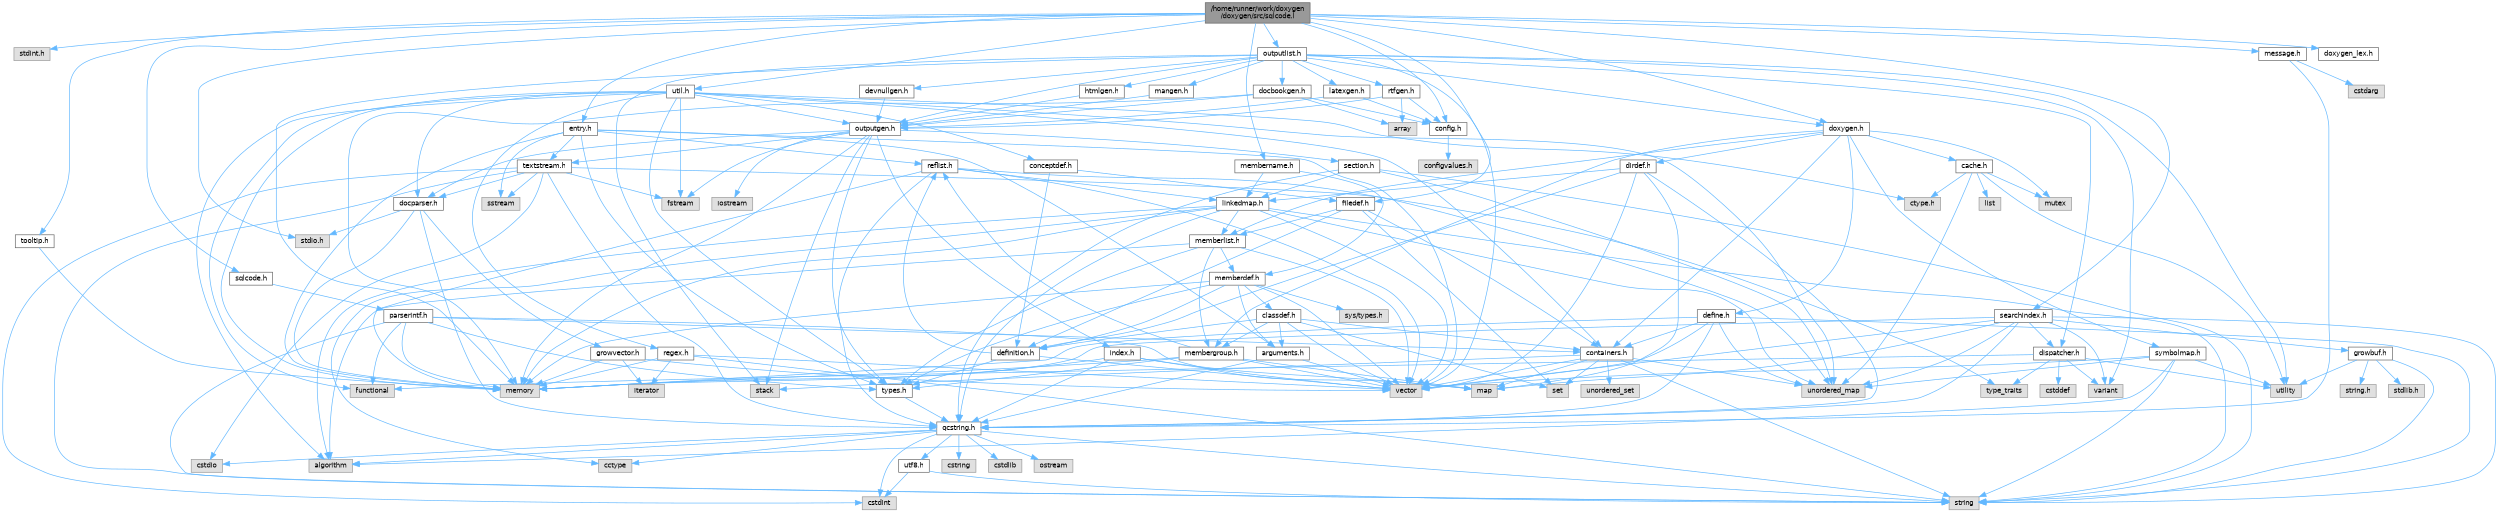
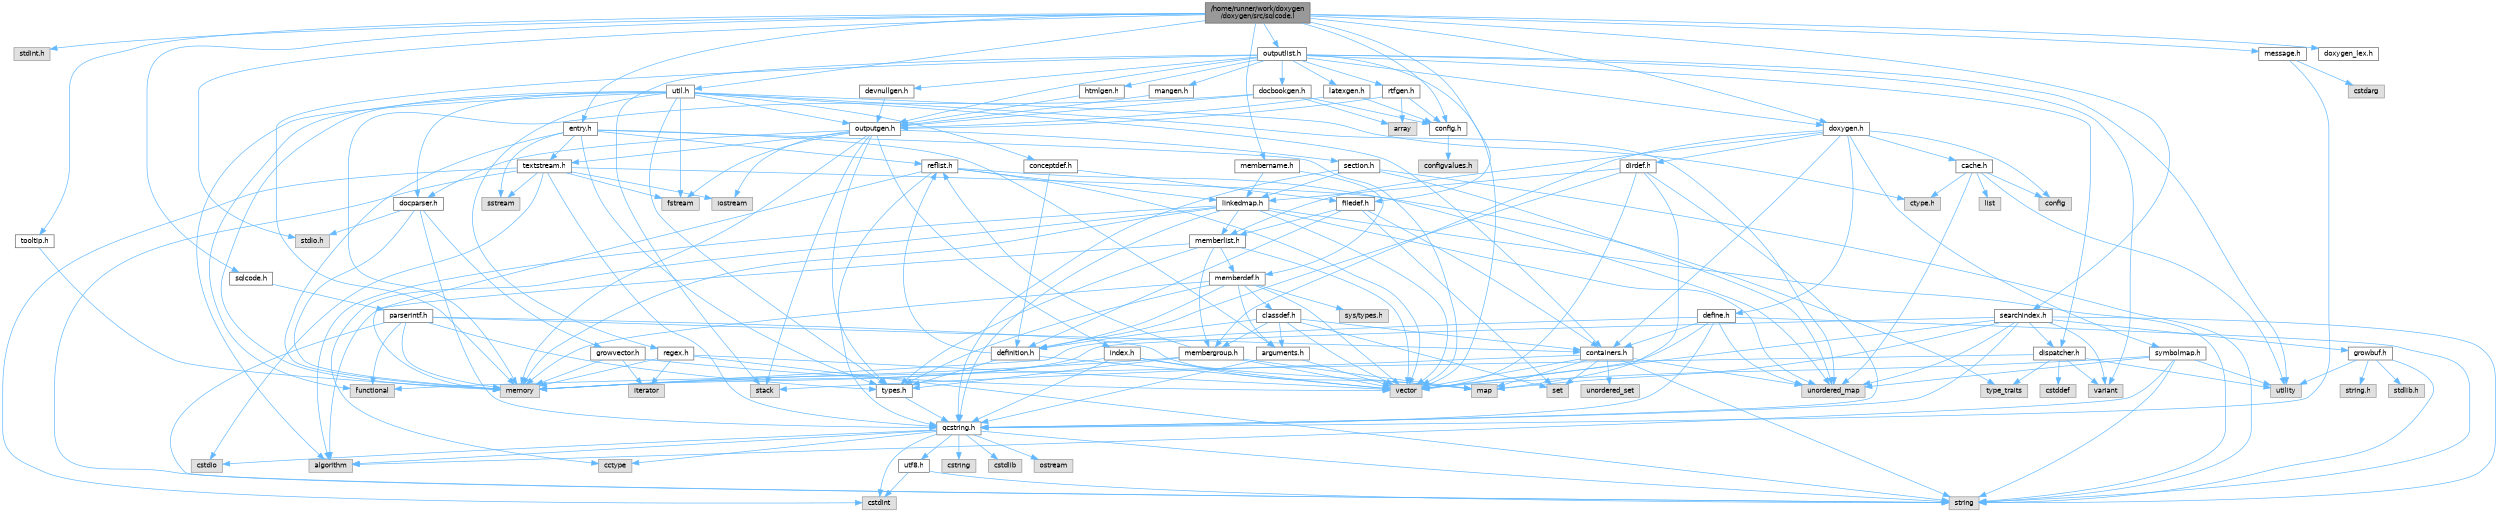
(489, 183) -> (638, 184)
(2055, 204) -> (2055, 204)
